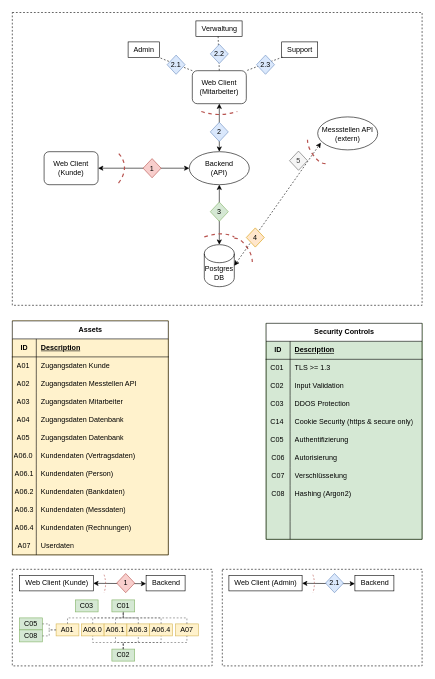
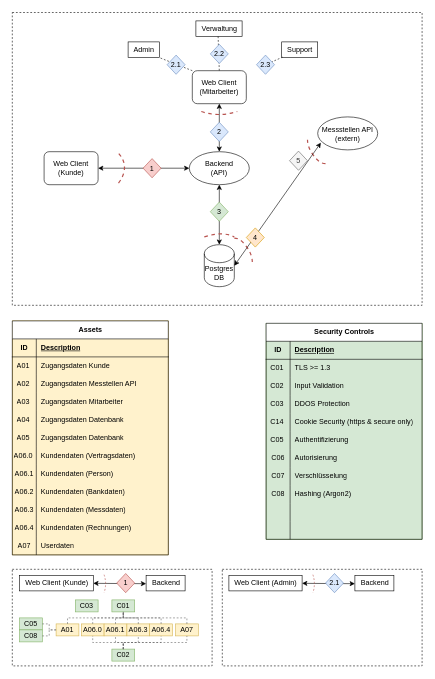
(253, 68) -> (276, 60)
(289, 188) -> (289, 188)
